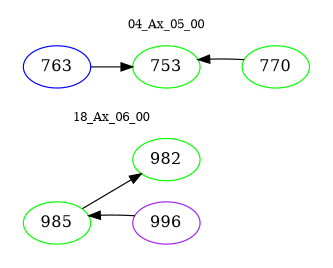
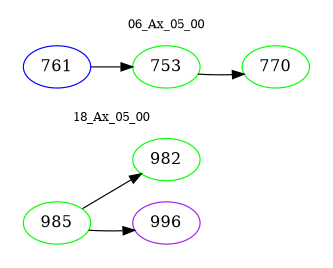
(166, 25) -> (166, 25)
(227, 59) -> (215, 75)
(57, 67) -> (57, 67)
(112, 118) -> (112, 118)
(118, 215) -> (106, 231)
